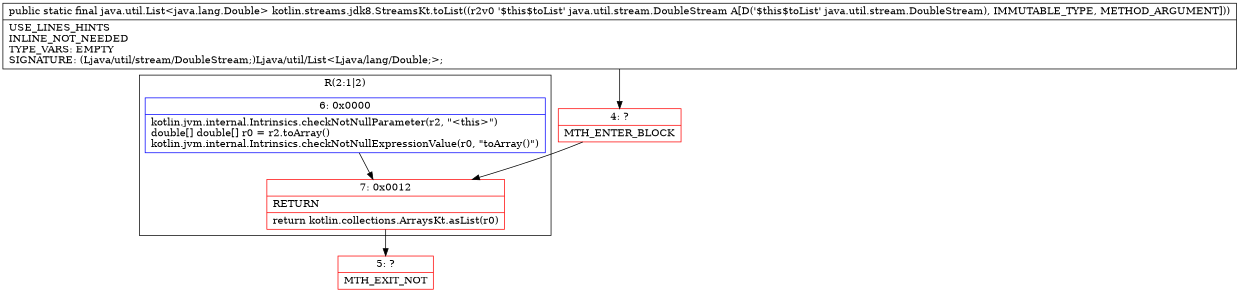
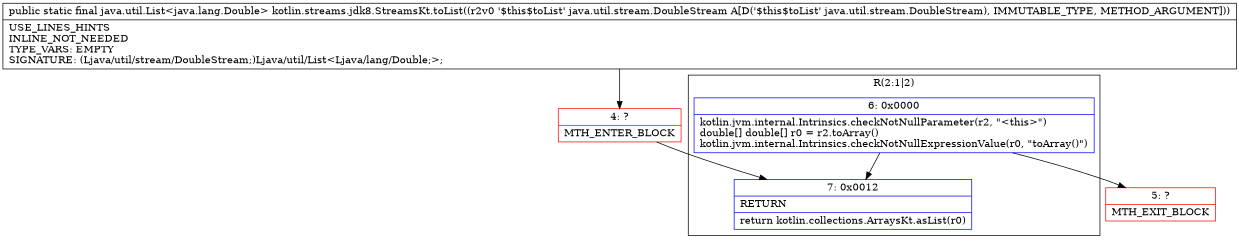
(386, 204) -> (853, 204)
(386, 240) -> (1066, 167)
(386, 281) -> (1161, 212)
